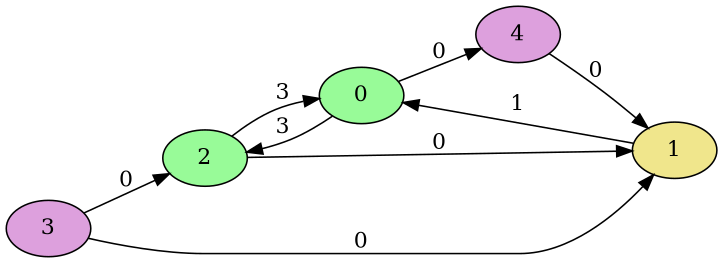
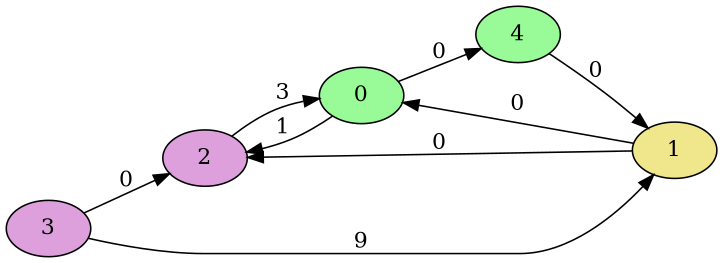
(518, 34) -> (518, 34)
(518, 104) -> (518, 104)
(283, 128) -> (283, 128)
(432, 154) -> (448, 154)
(205, 158) -> (205, 158)
(362, 242) -> (362, 242)
